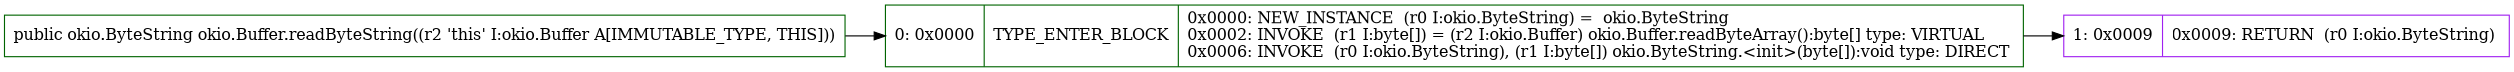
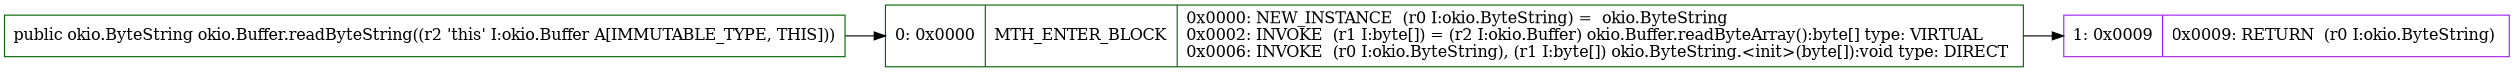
(1081, 35) -> (1081, 35)
